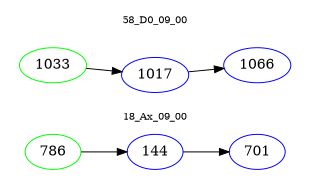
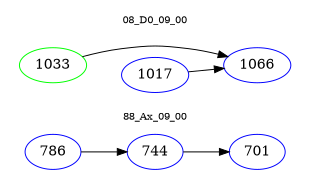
(155, 21) -> (155, 21)
(99, 70) -> (150, 46)
(155, 117) -> (155, 117)
(53, 152) -> (53, 152)
(155, 152) -> (155, 152)
